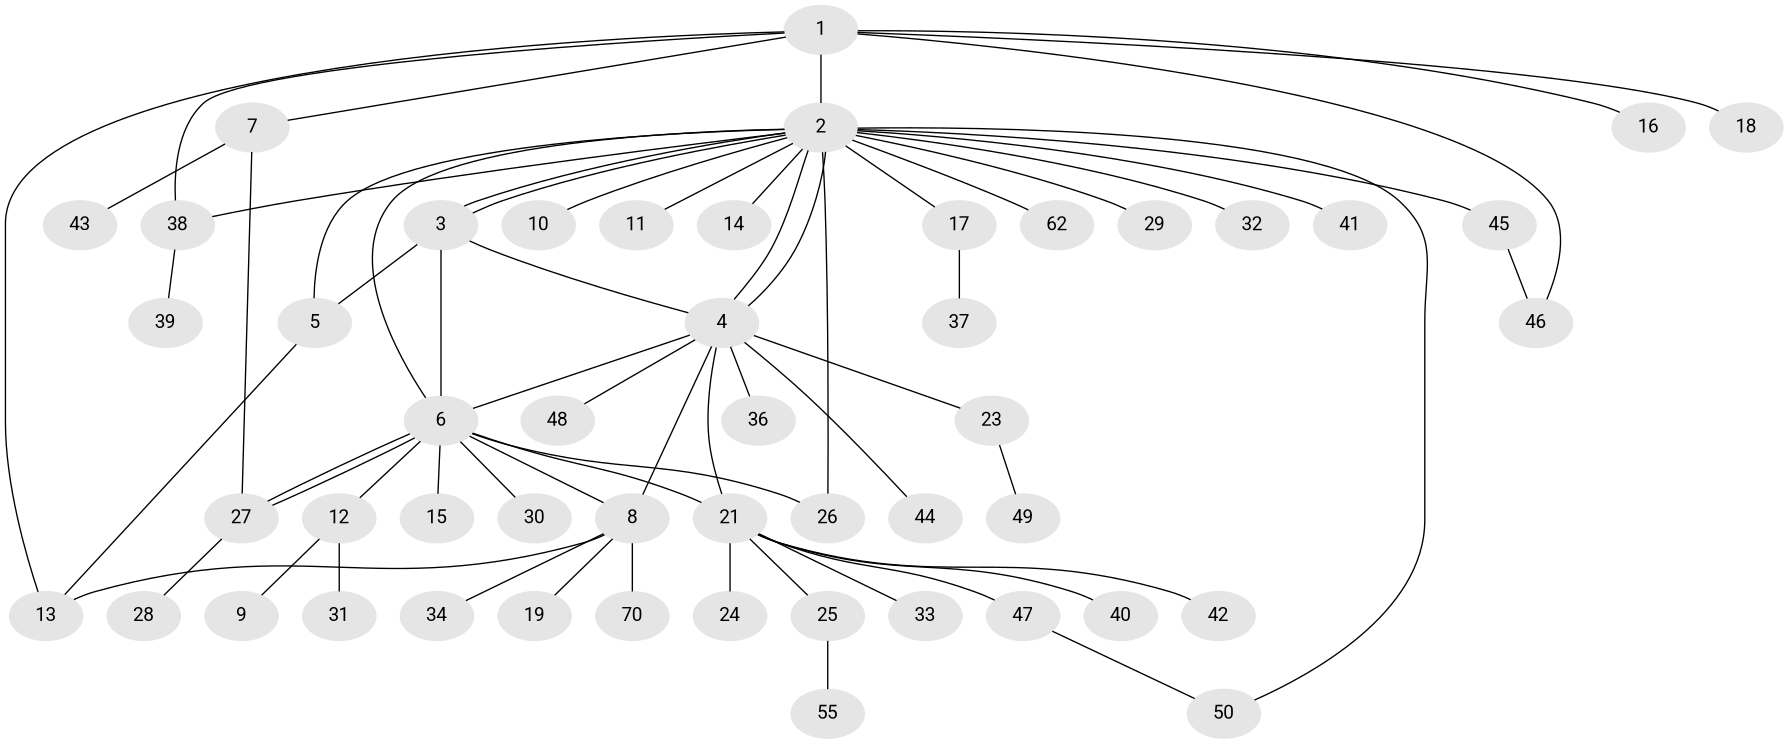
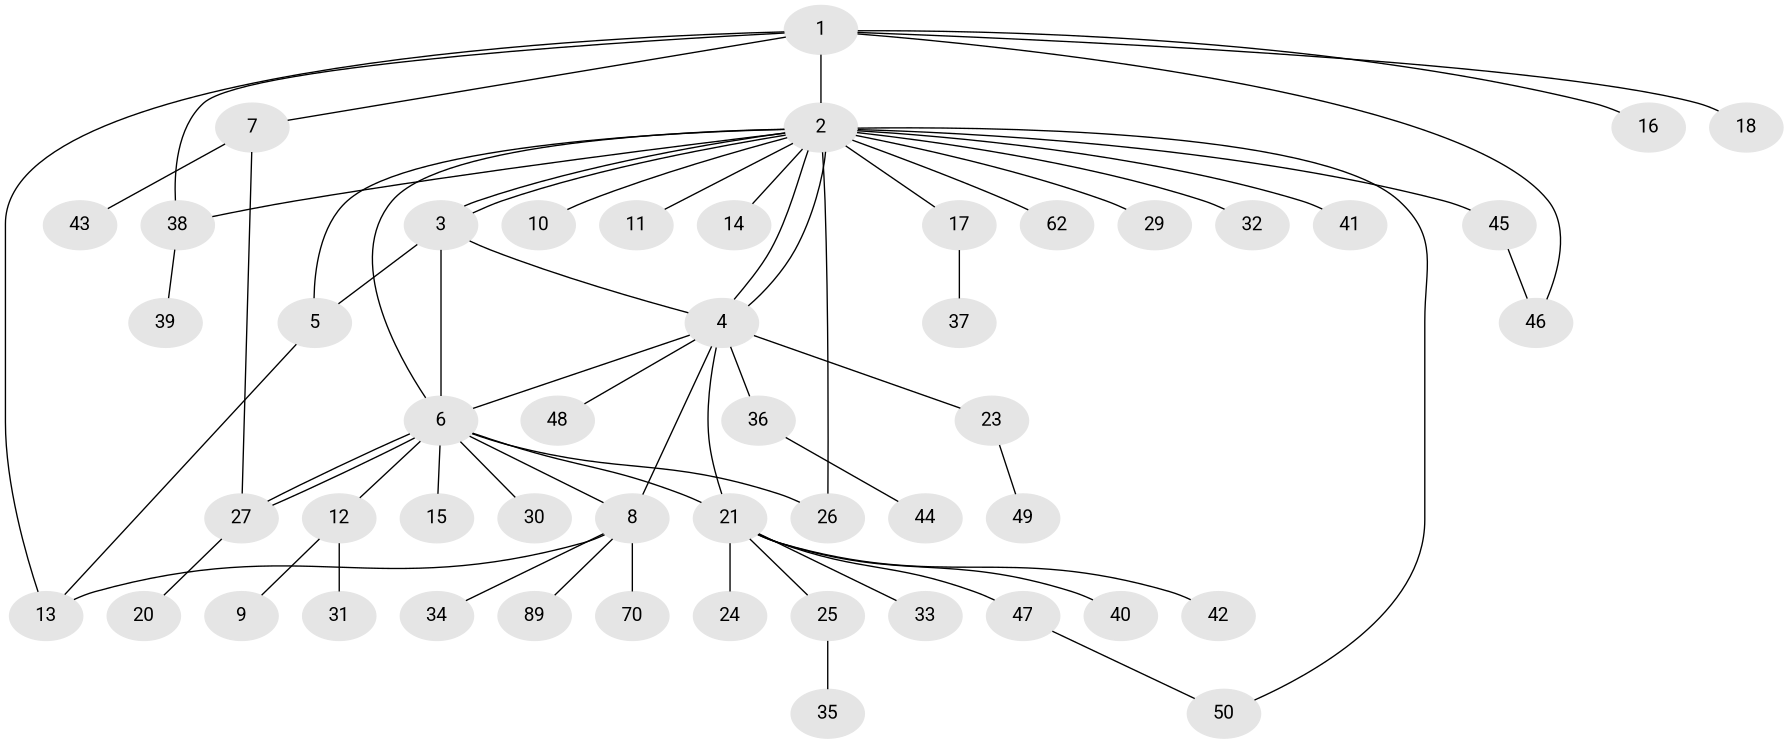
(837, 424) -> (842, 470)
(144, 616) -> (144, 616)
(535, 616) -> (535, 616)
(828, 714) -> (828, 714)
